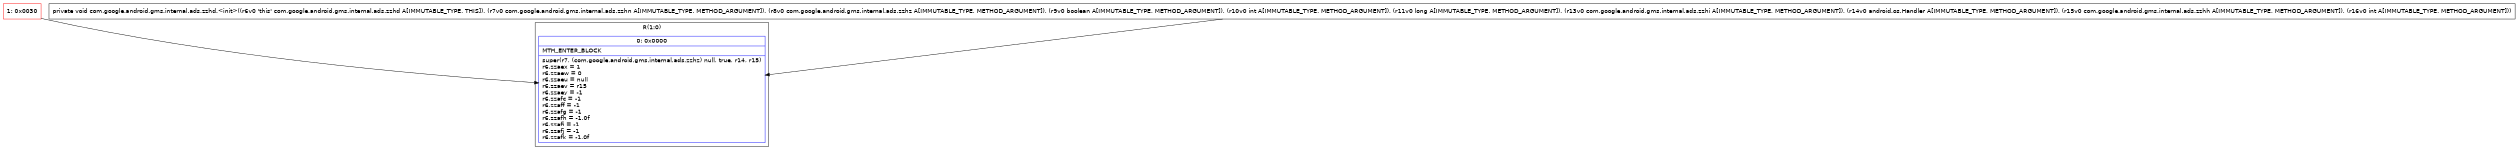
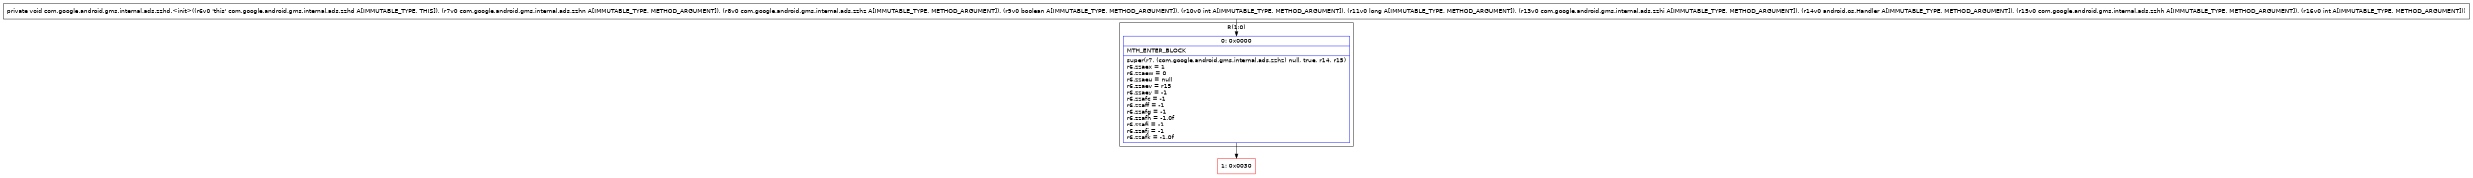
(287, 59) -> (1236, 149)
